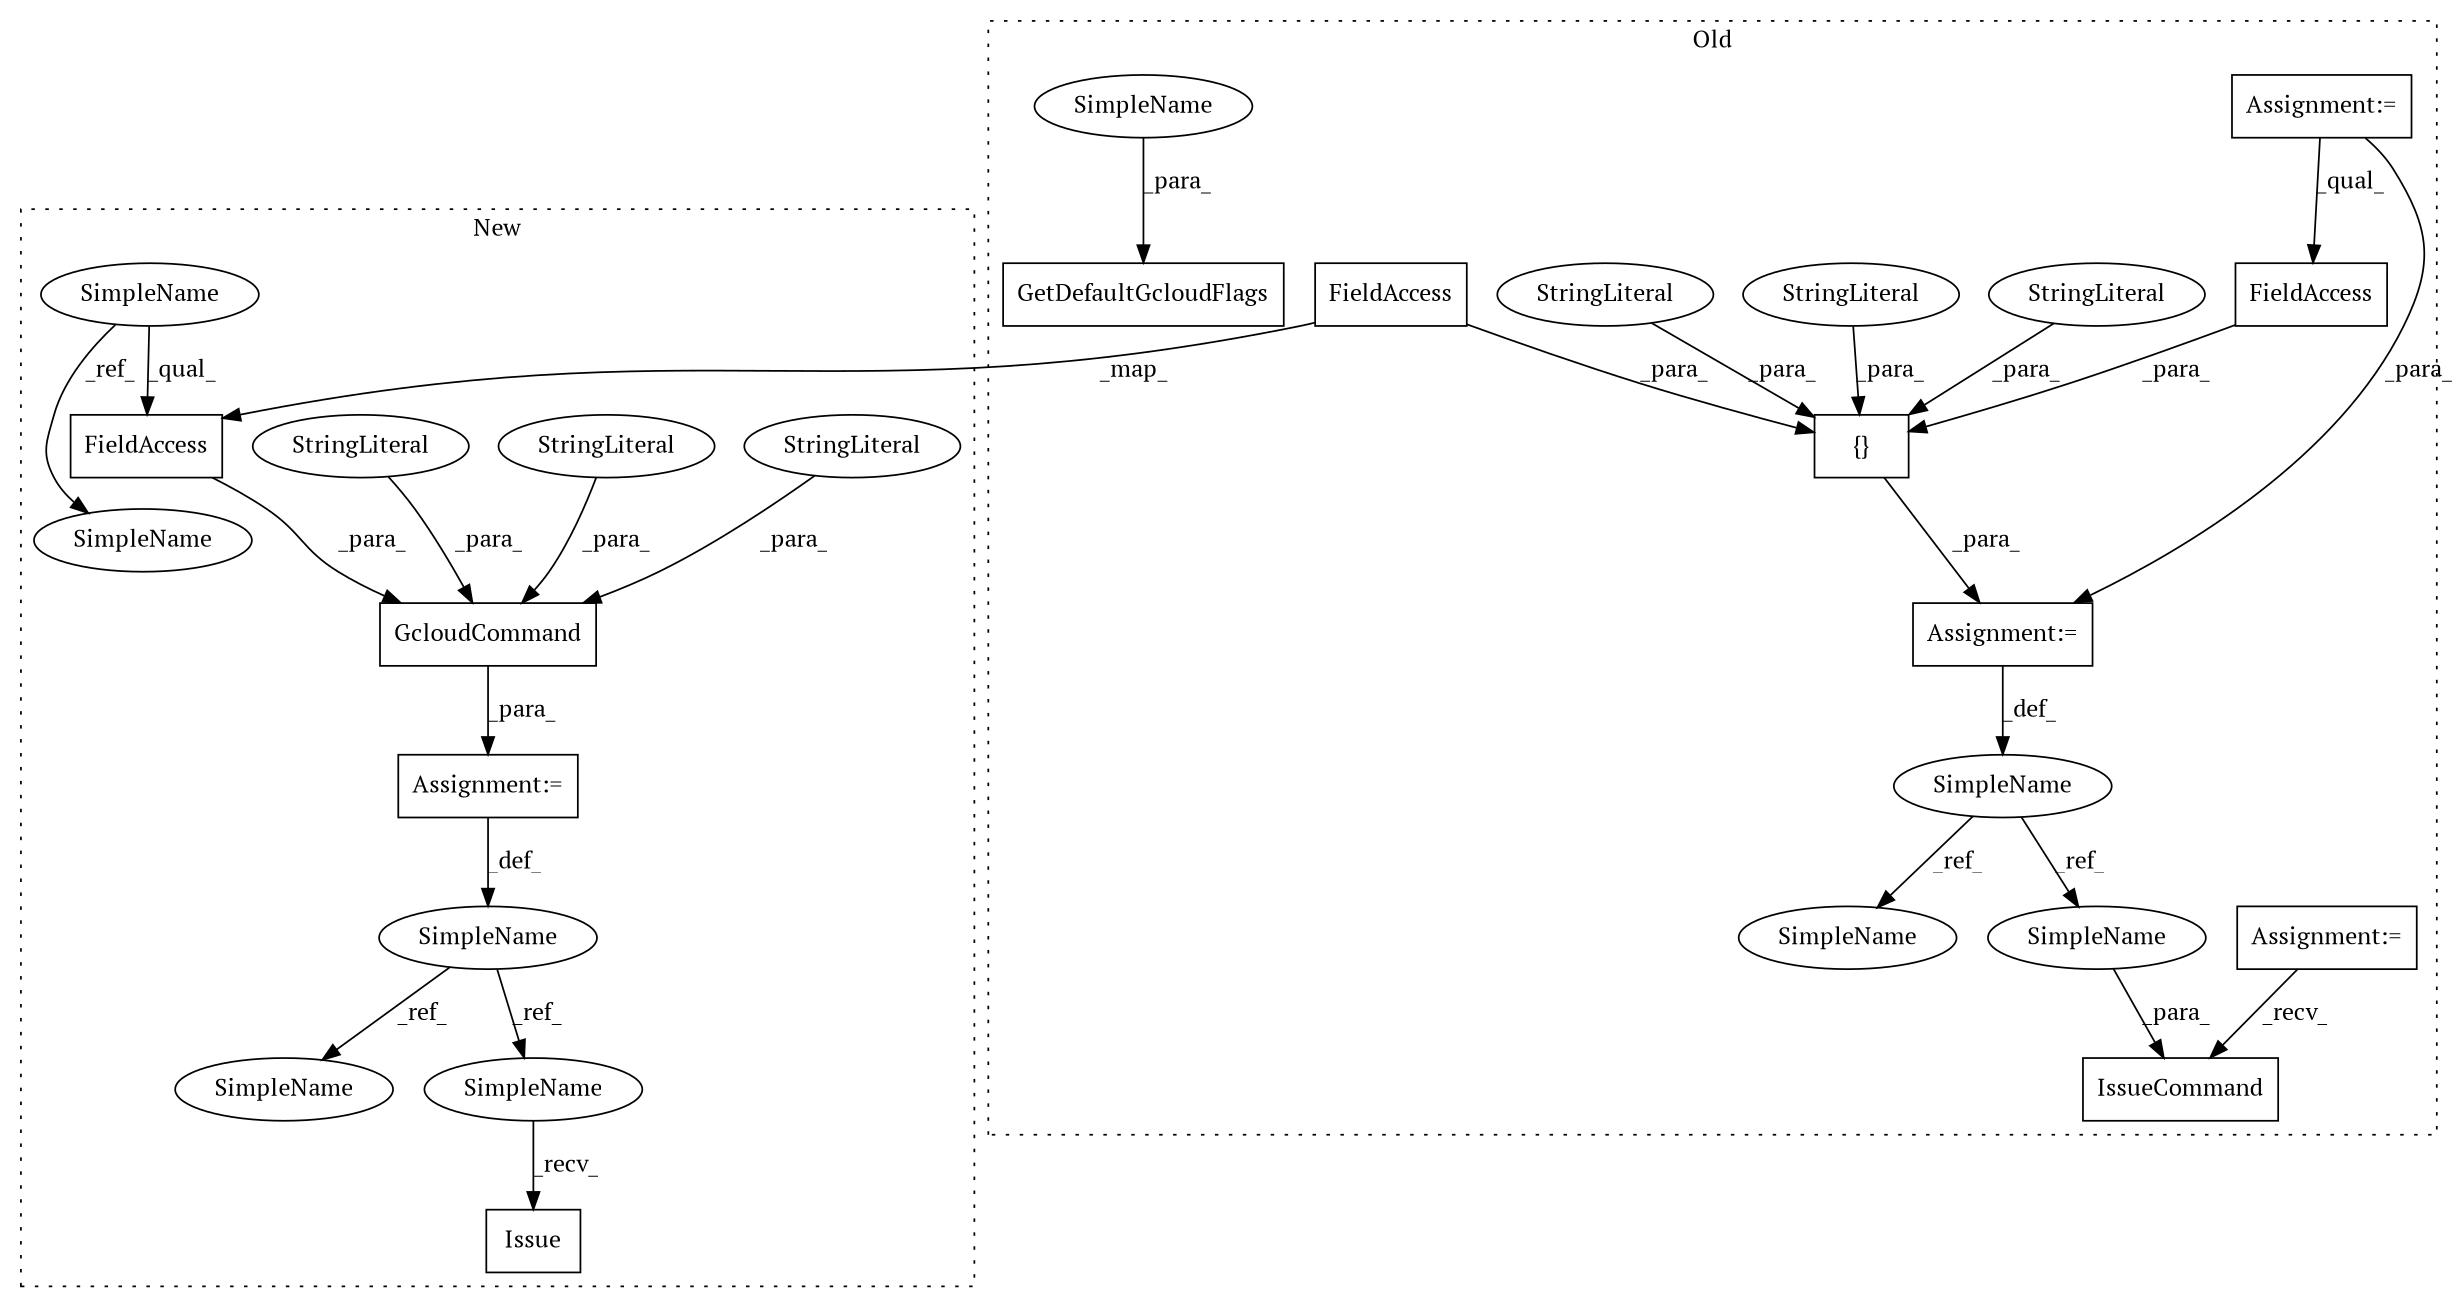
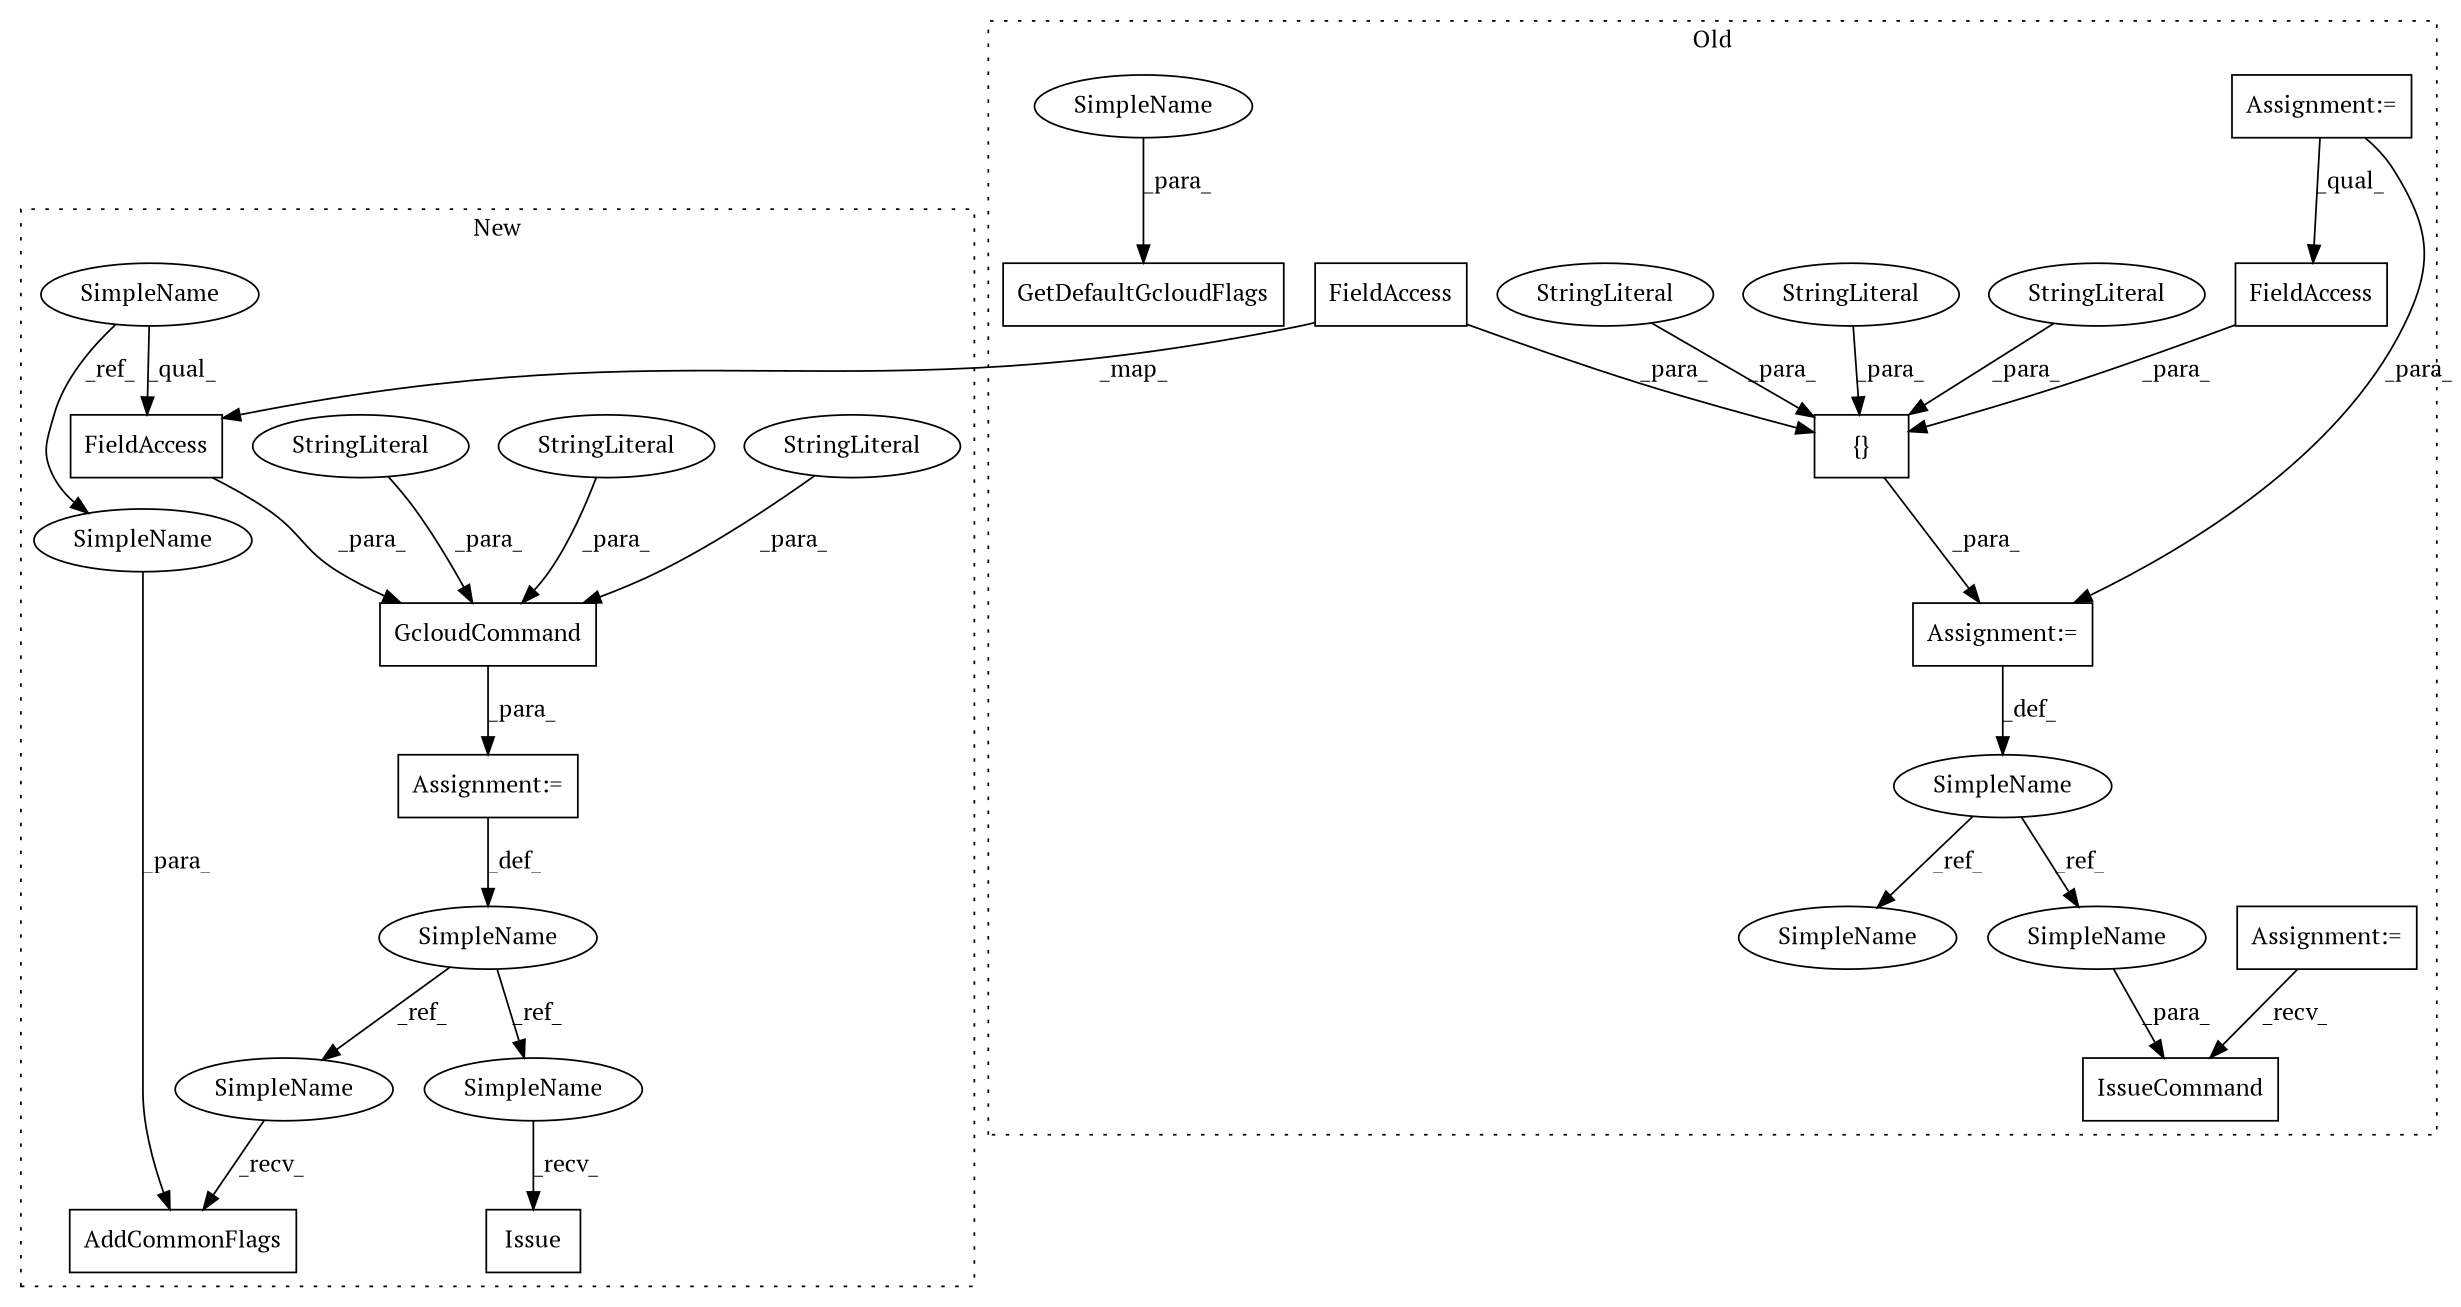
none -> (183, 1241)
